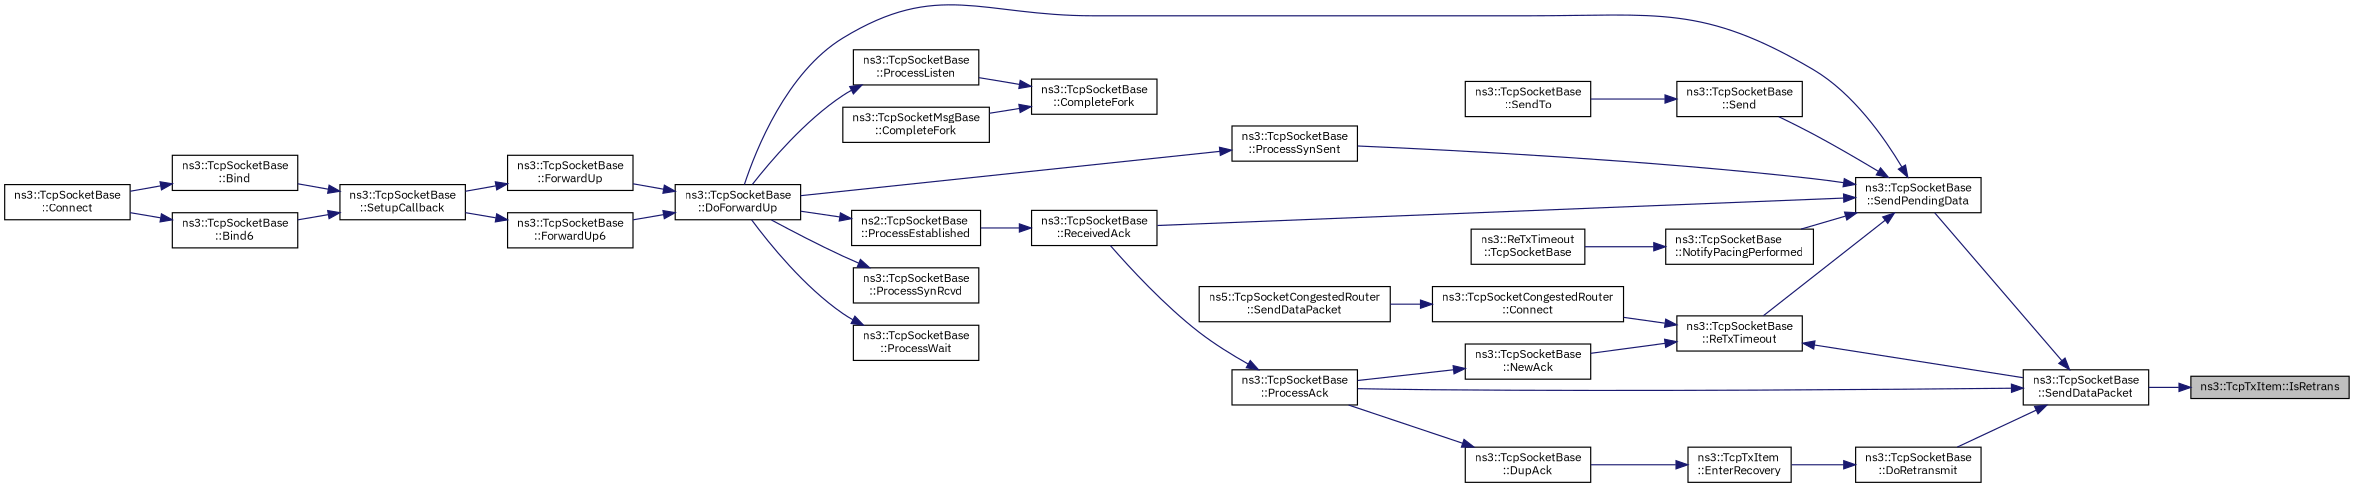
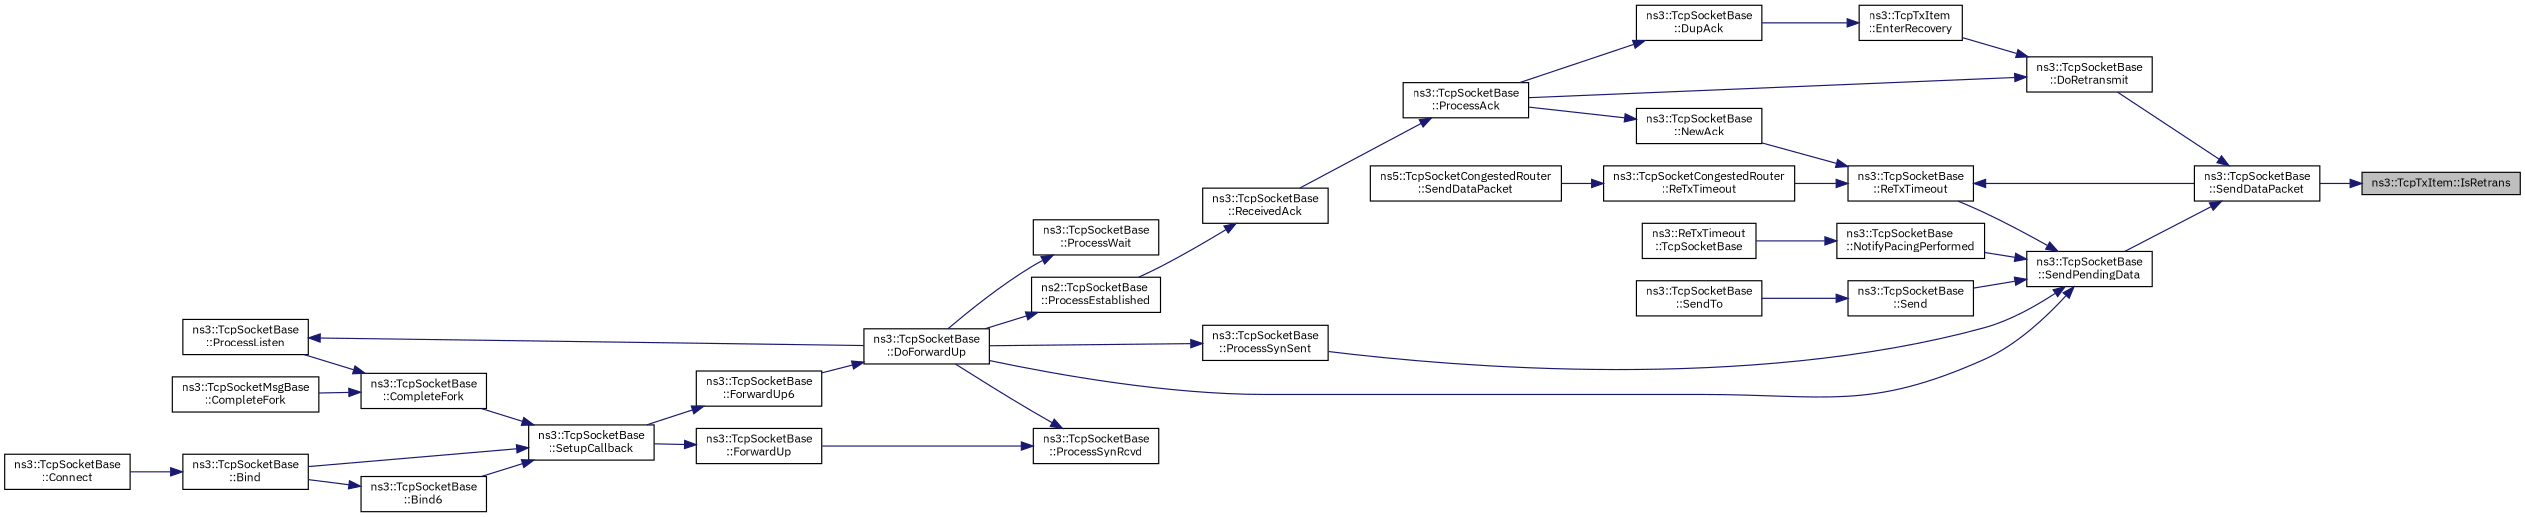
(648, 186) -> (922, 446)
(1500, 212) -> none
(145, 215) -> (329, 482)
(1528, 304) -> (1699, 183)
(1684, 390) -> (1772, 88)
none -> (502, 415)
